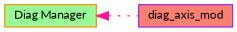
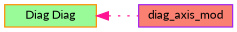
(51, 16) -> (51, 16)
